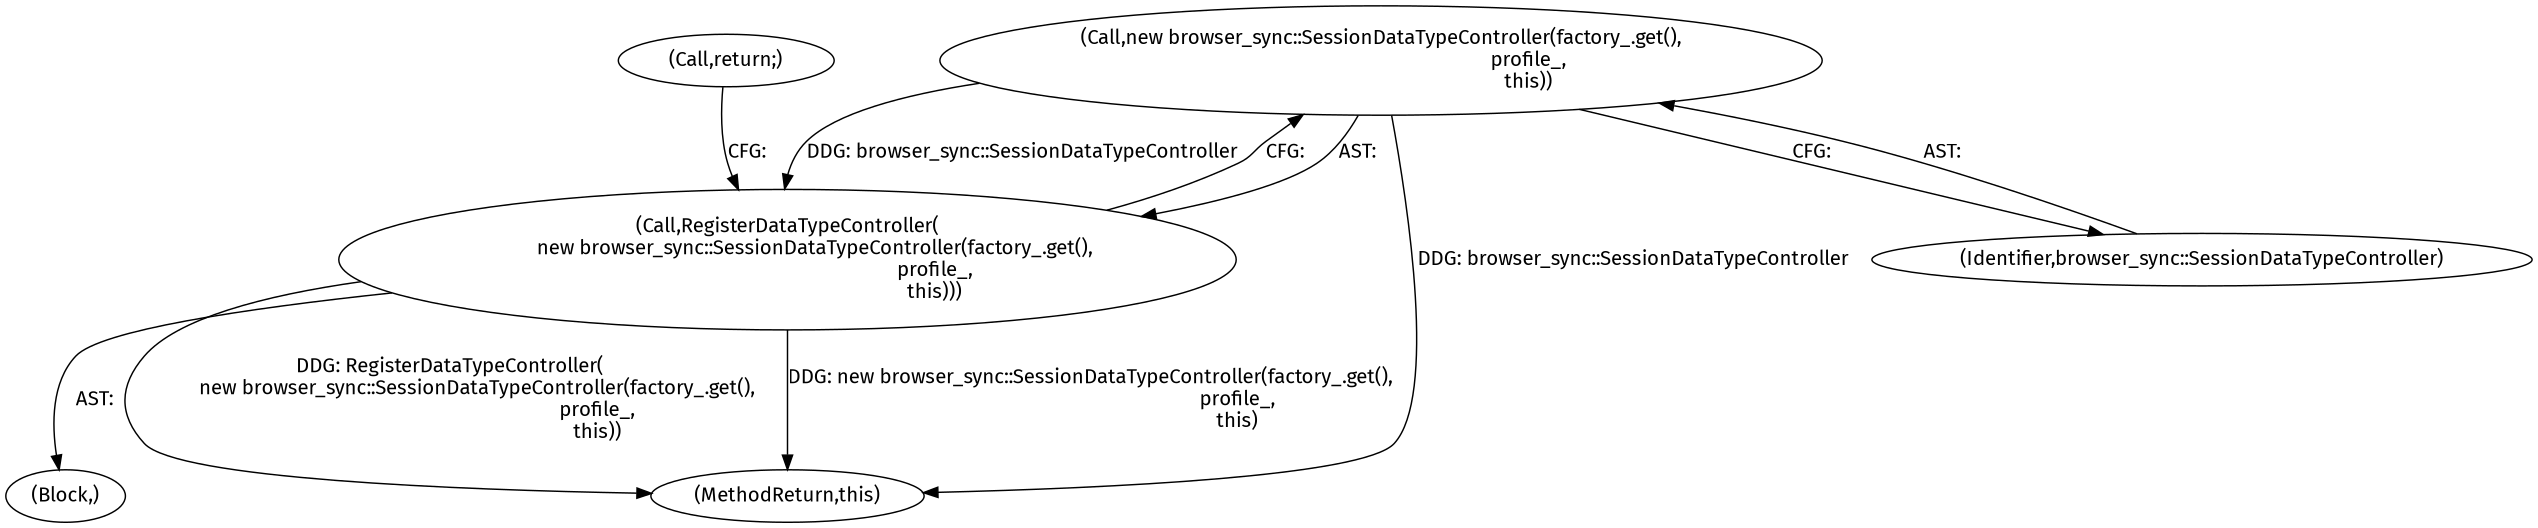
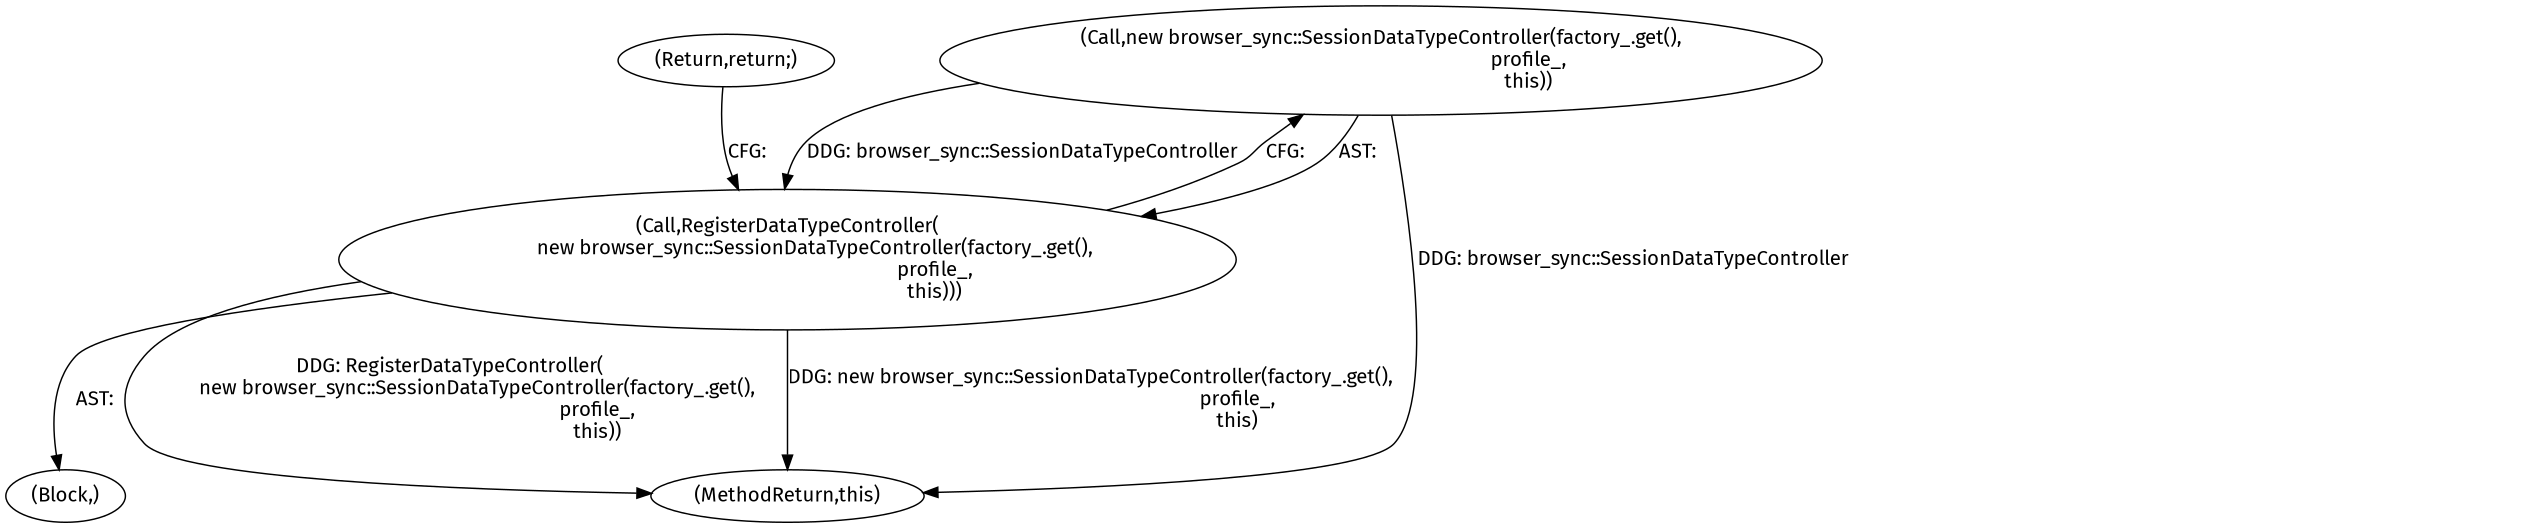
(726, 61) -> (726, 61)
(2202, 260) -> none
